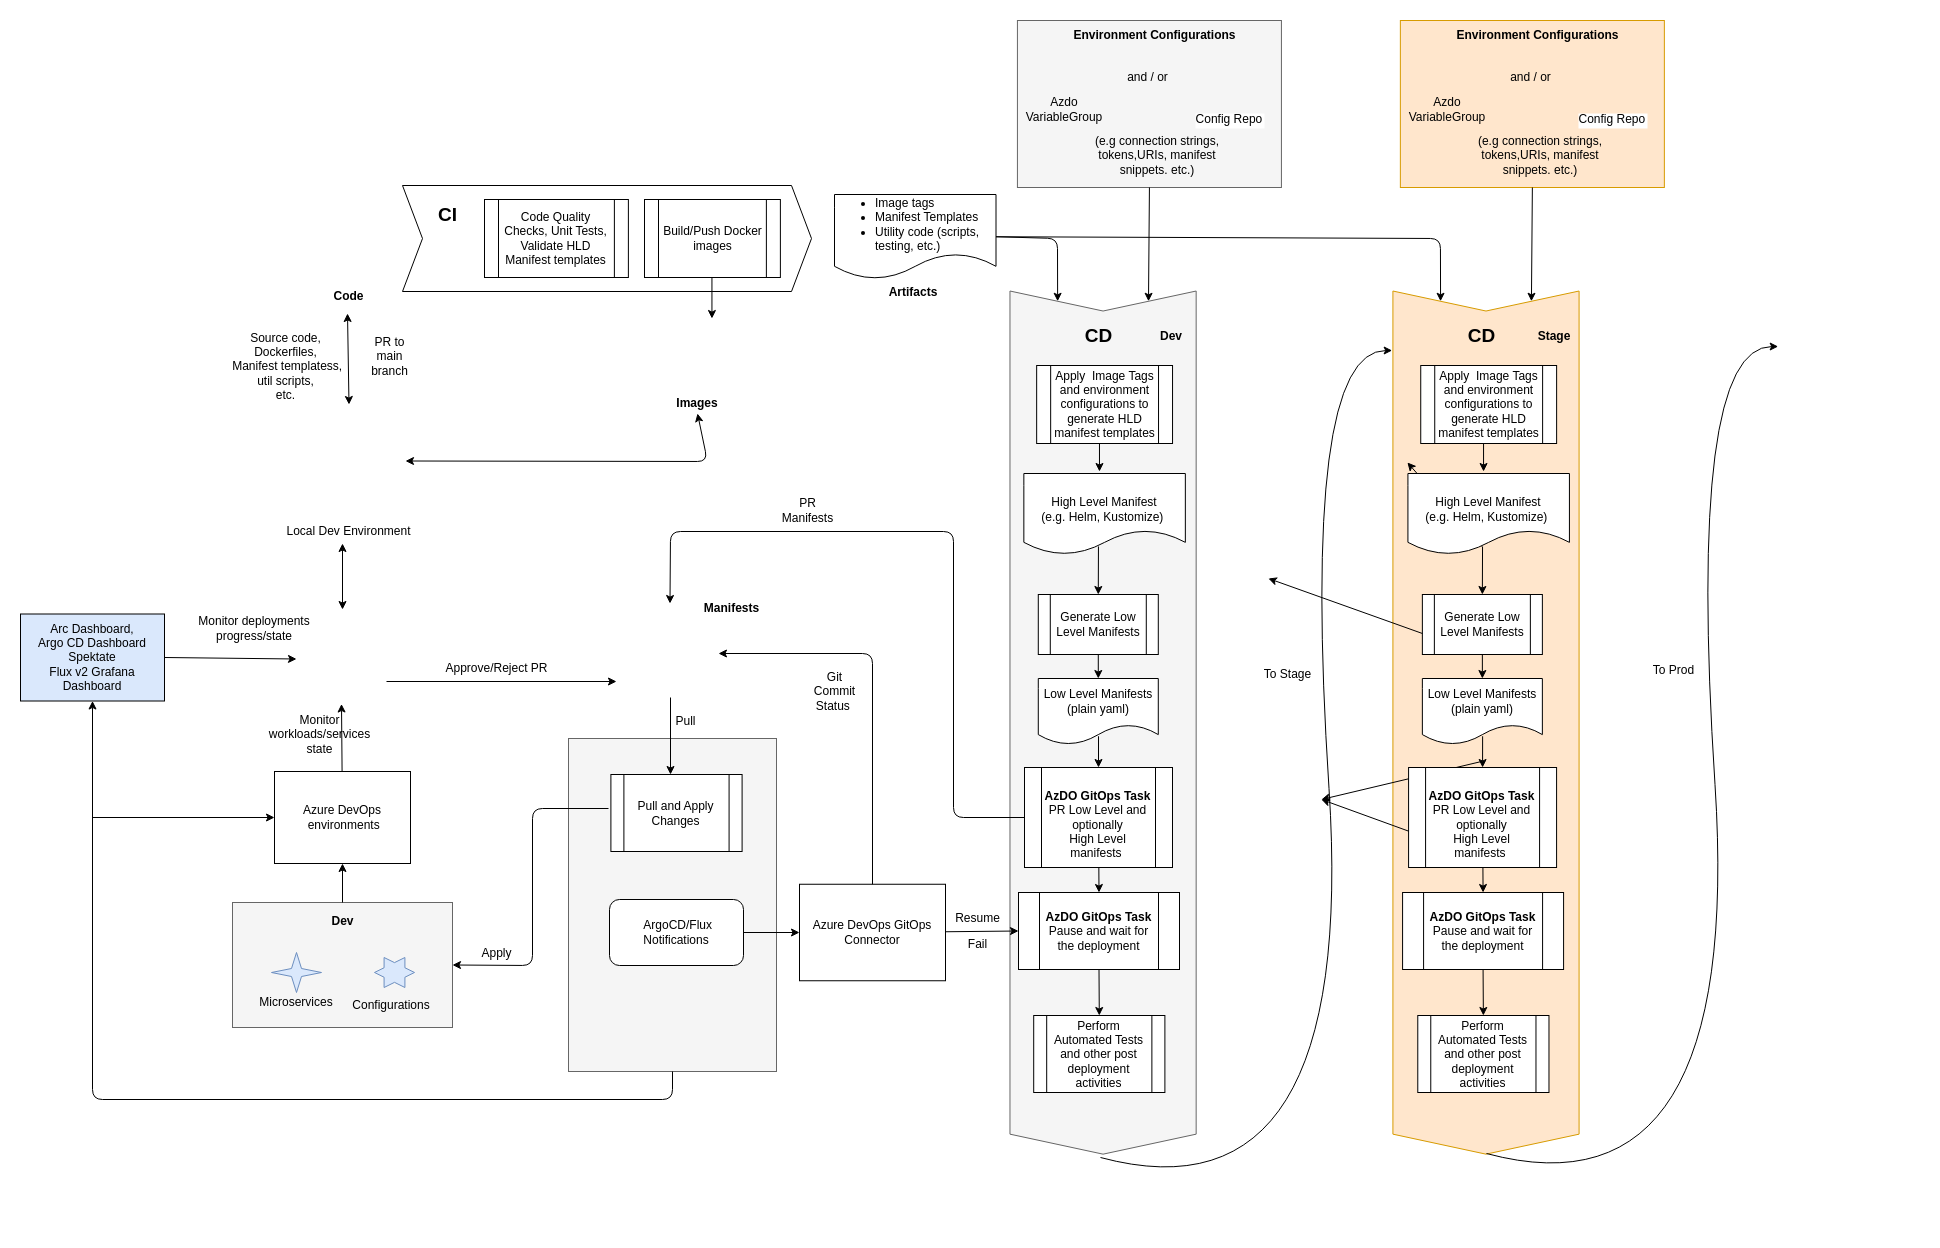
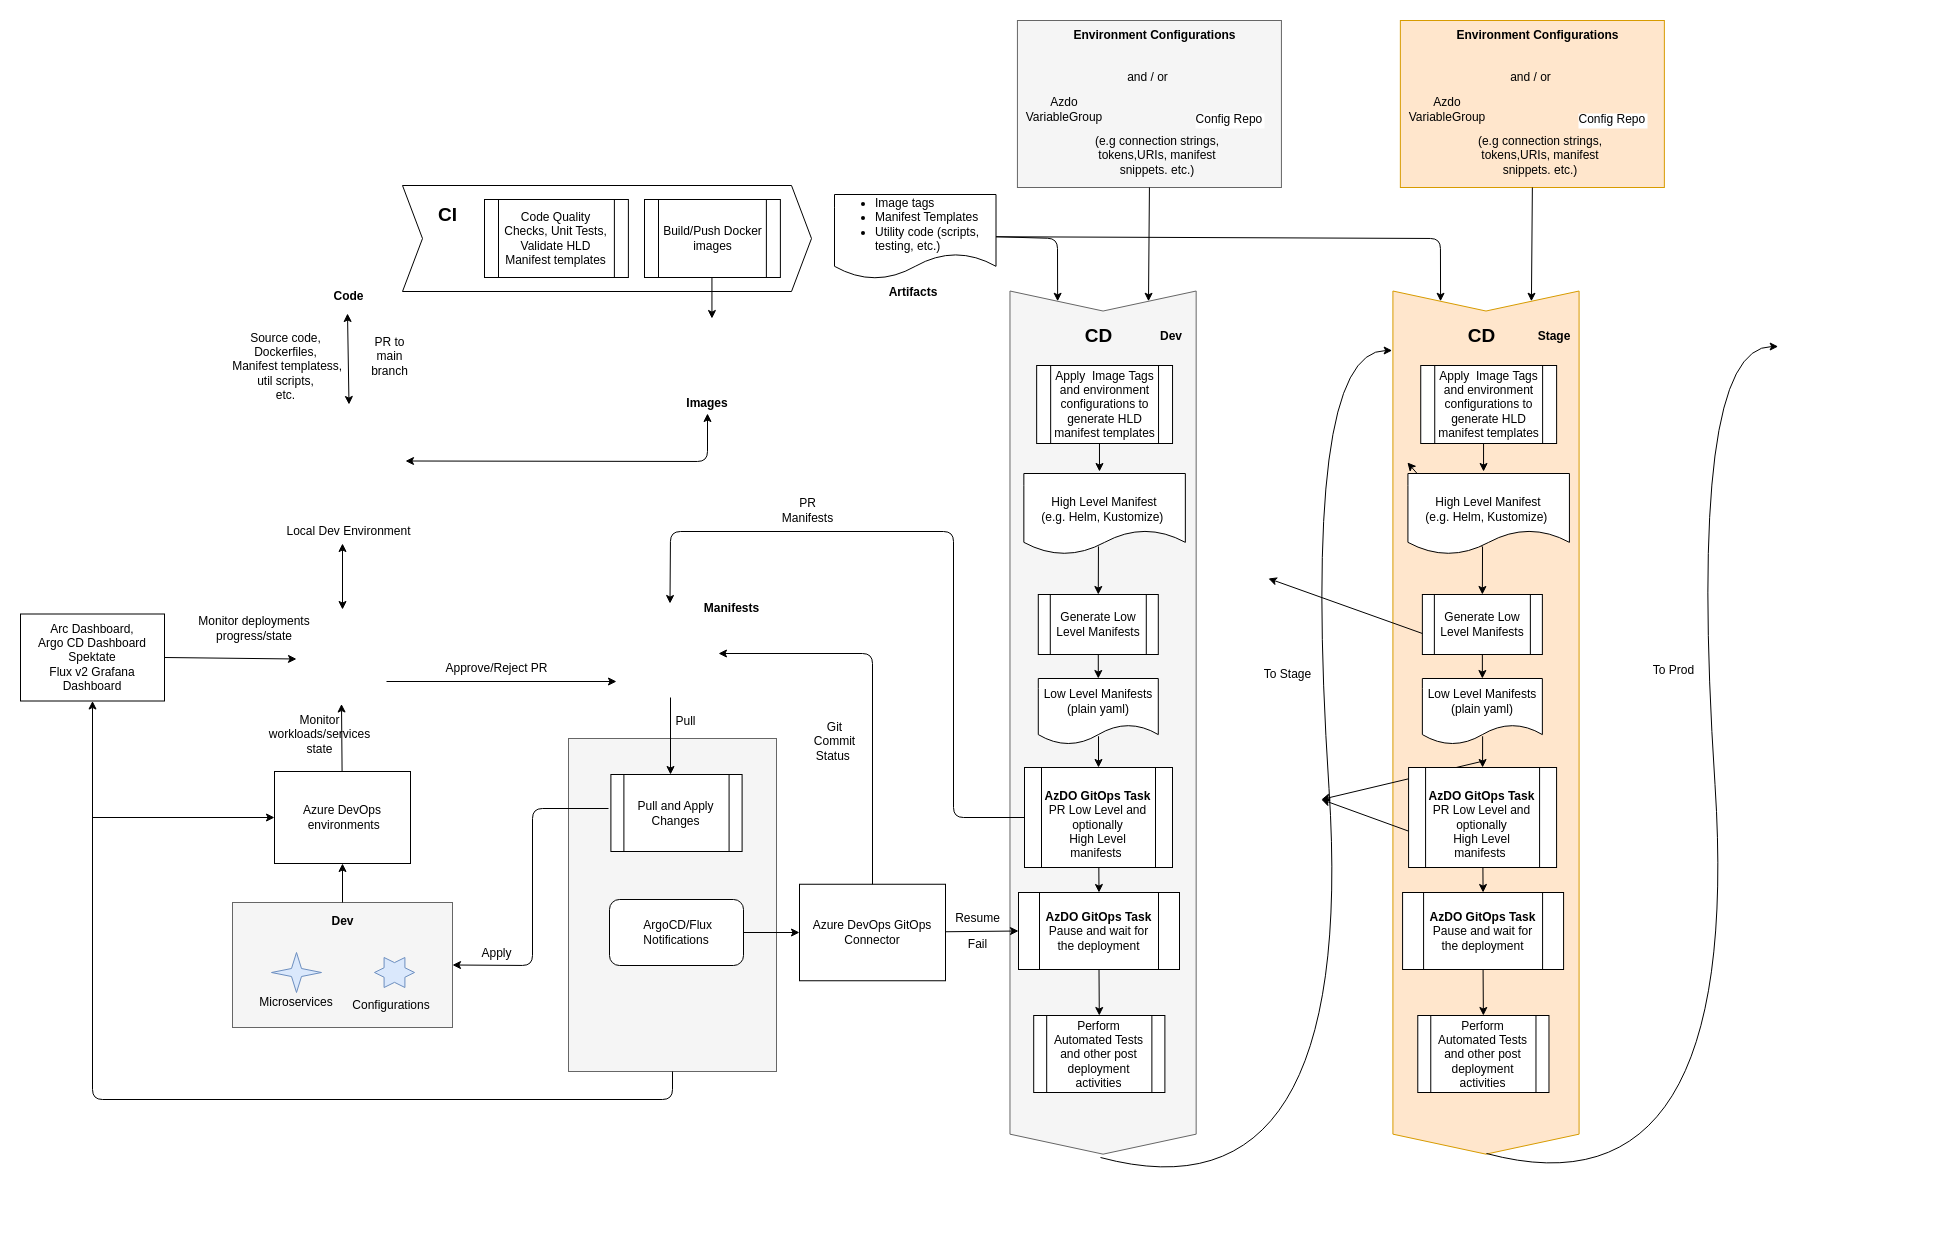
(698, 404) -> (708, 404)
(93, 658) -> (93, 658)
(835, 691) -> (835, 741)
